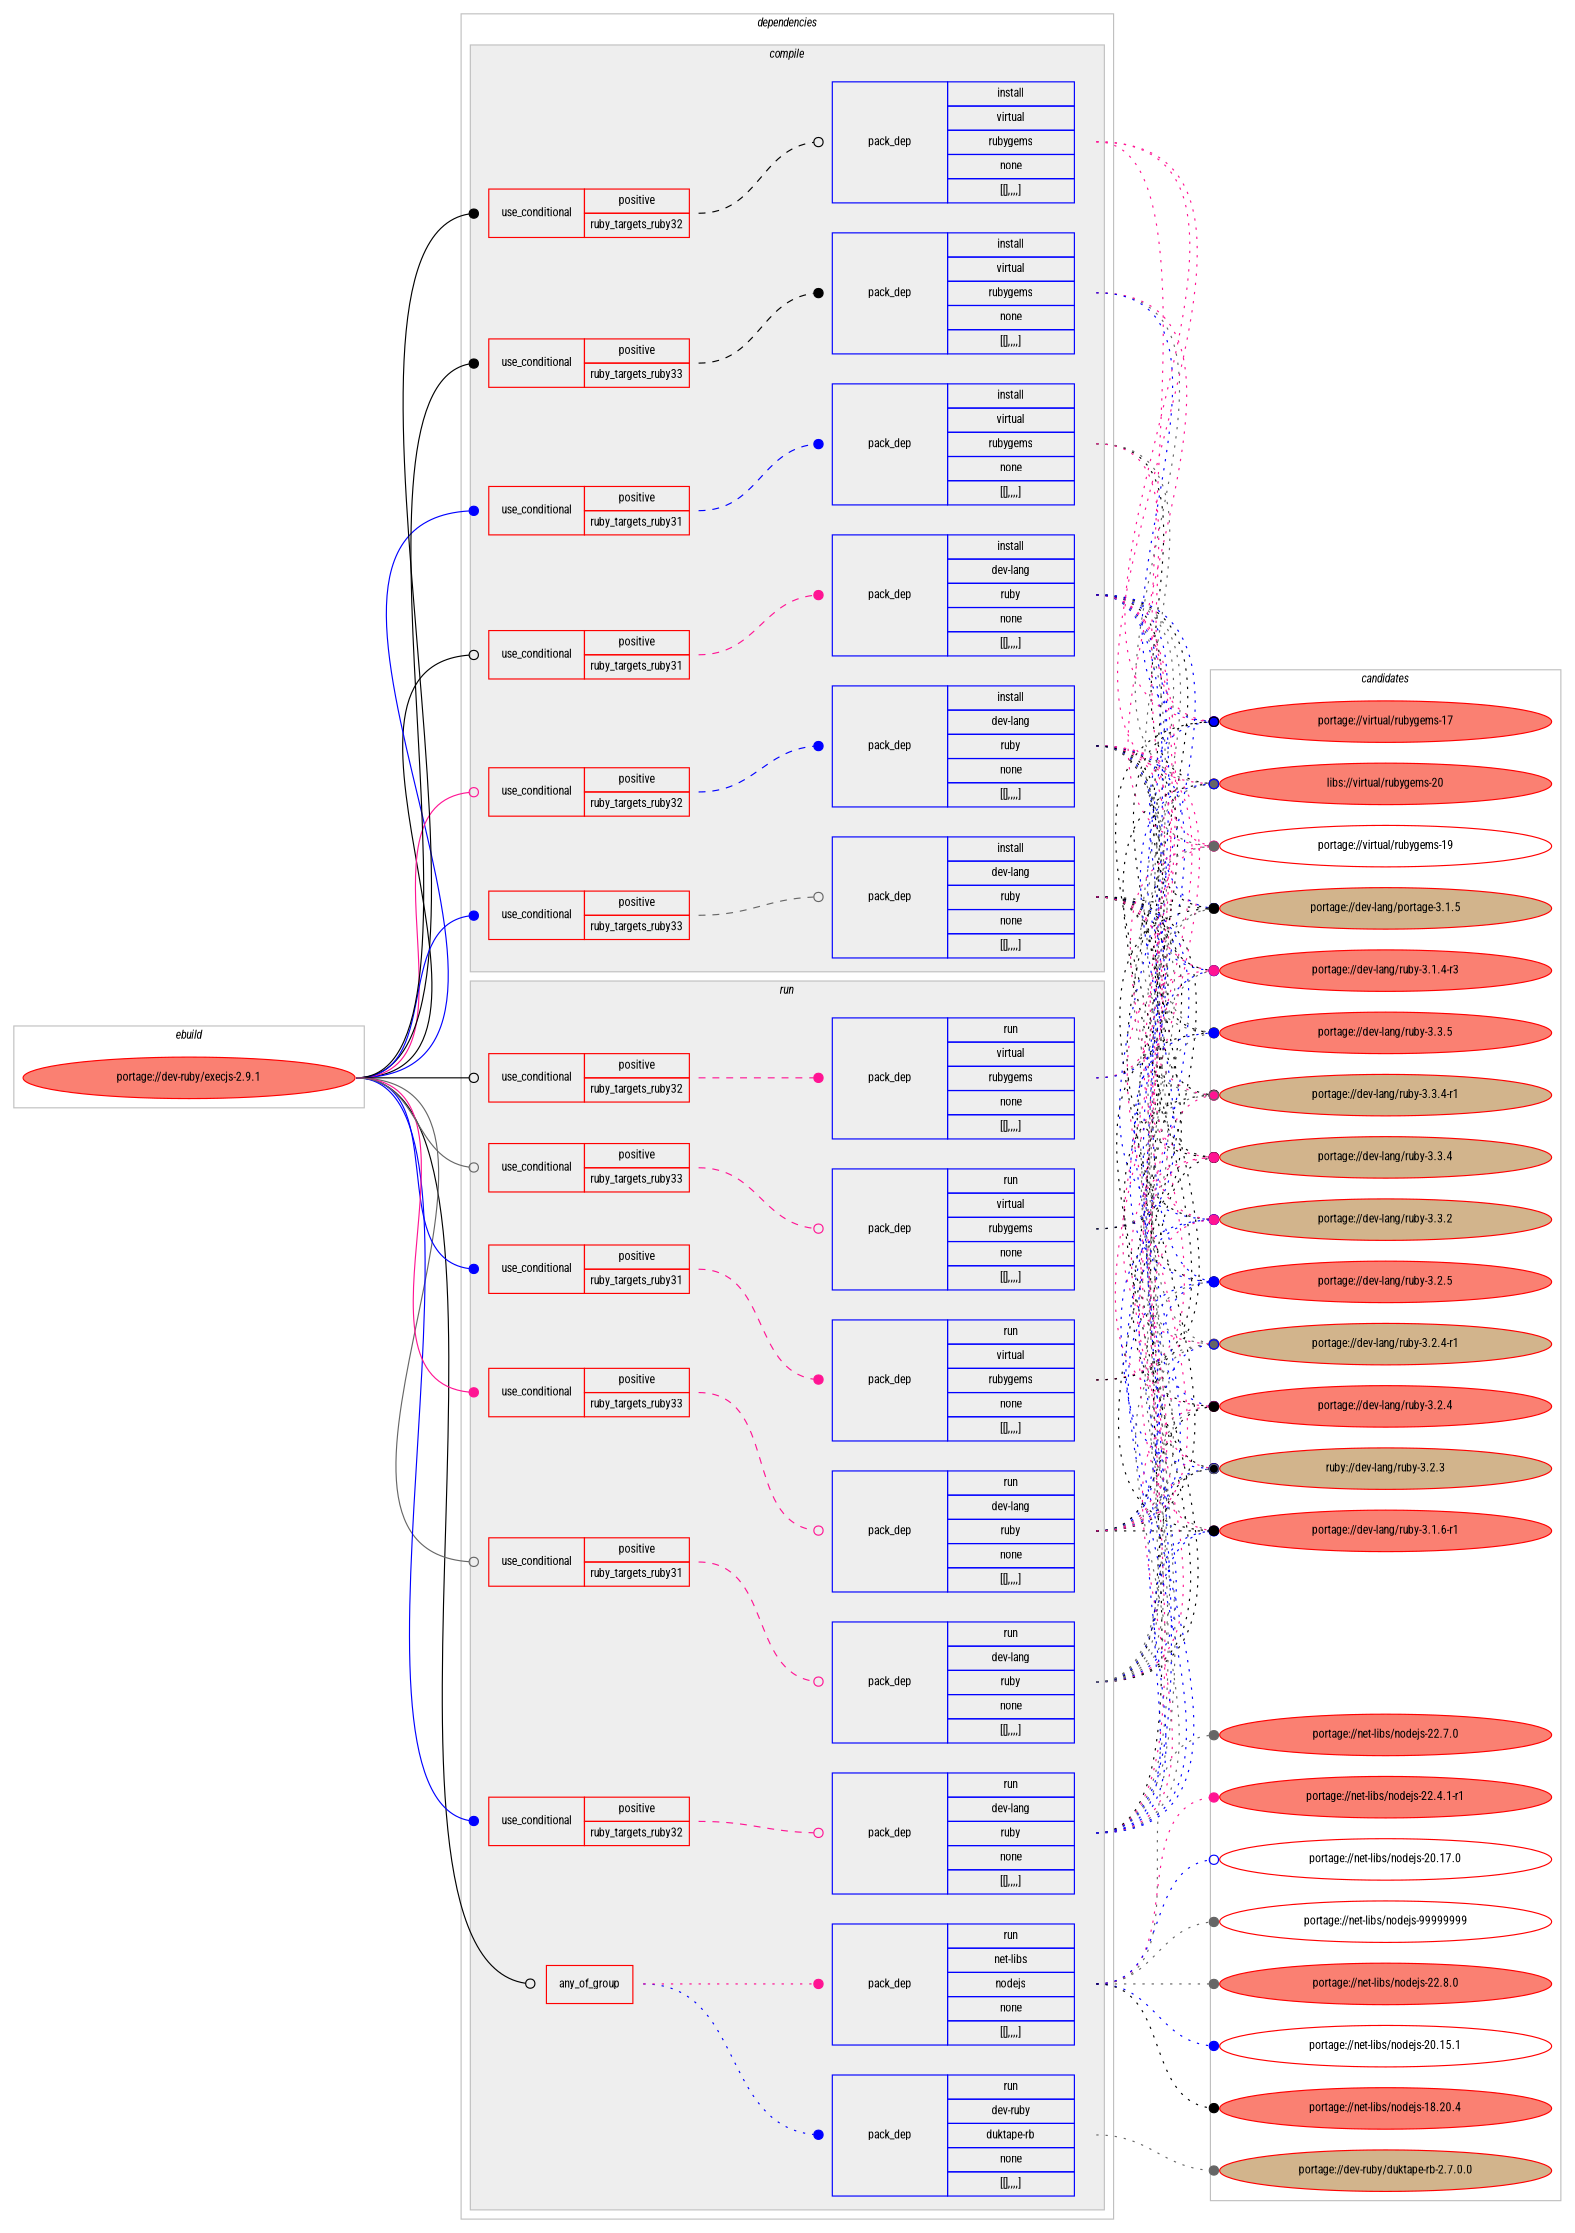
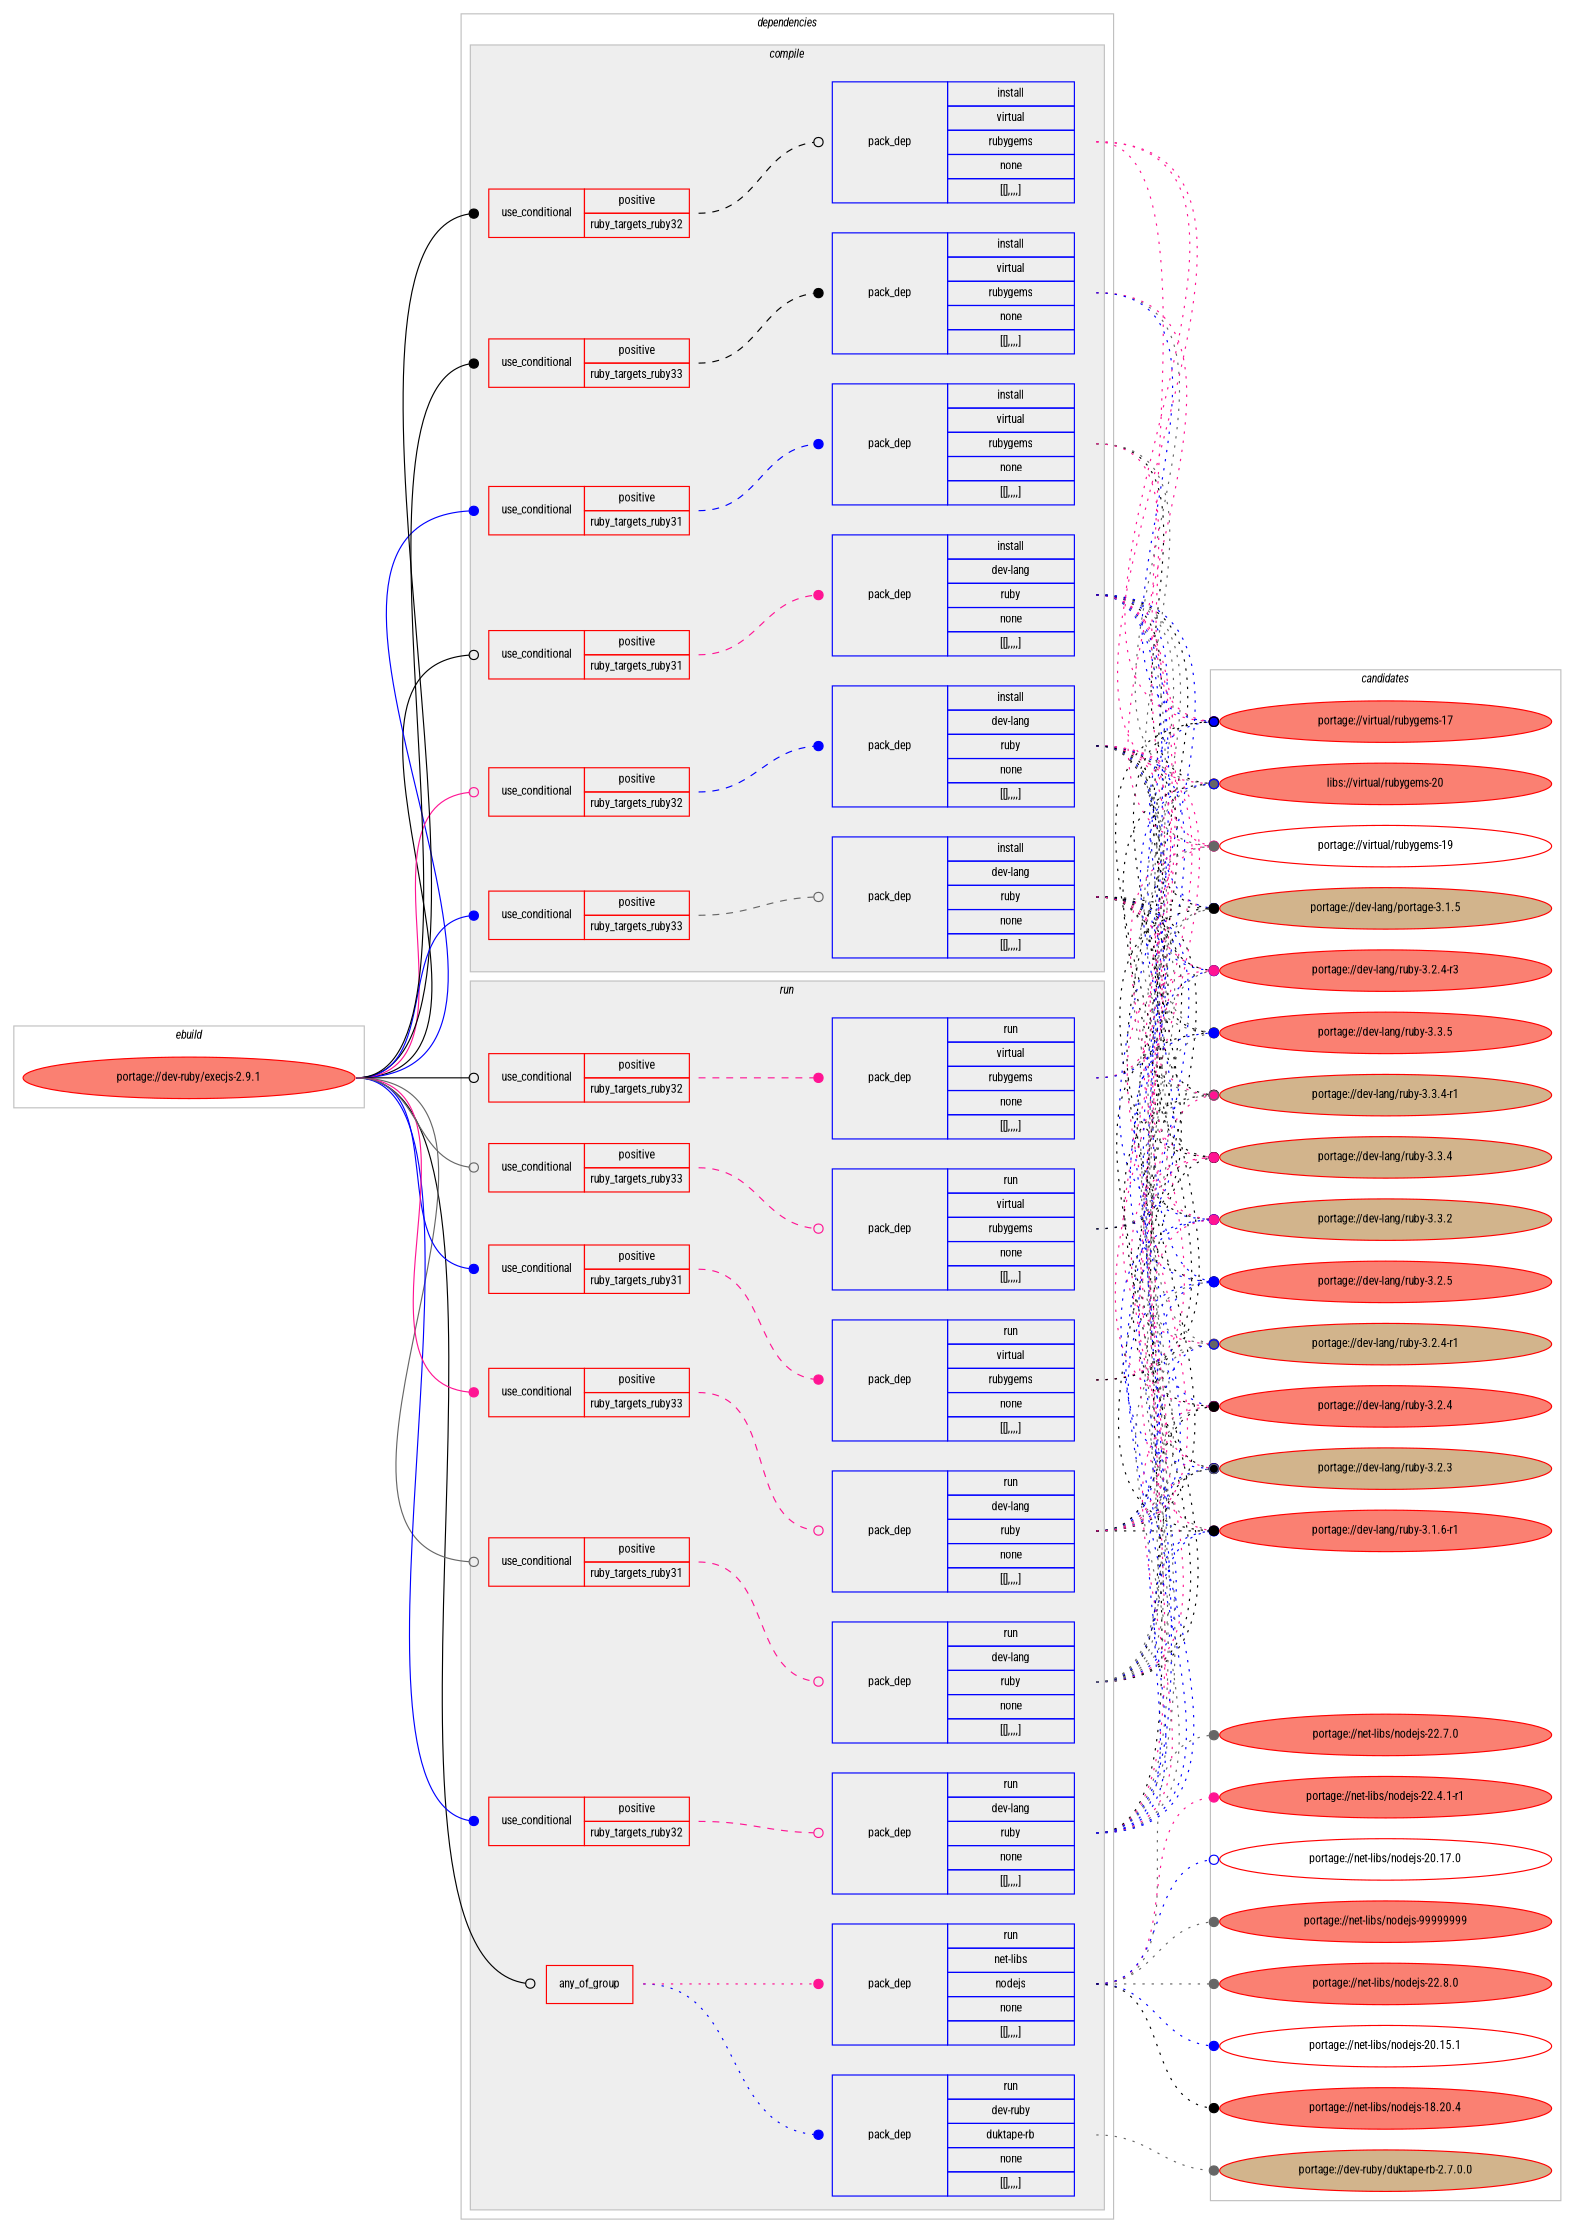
(1386, 971) -> (1386, 971)
(1386, 1469) -> (1386, 1469)
(1386, 1922) -> (1386, 1922)
